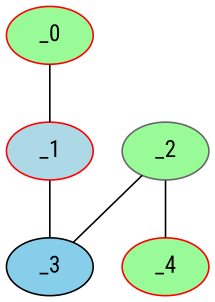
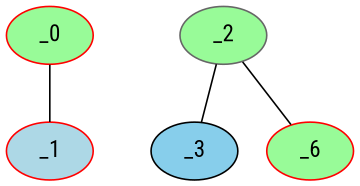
(50, 209) -> none
(166, 267) -> (310, 151)
